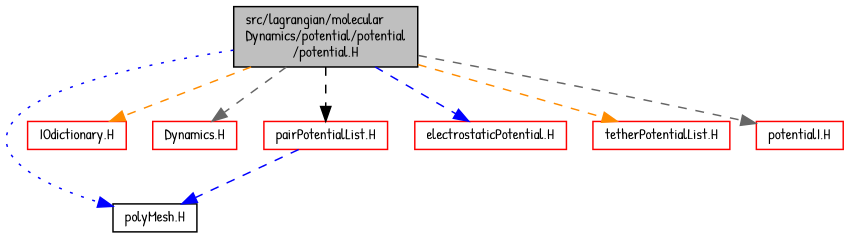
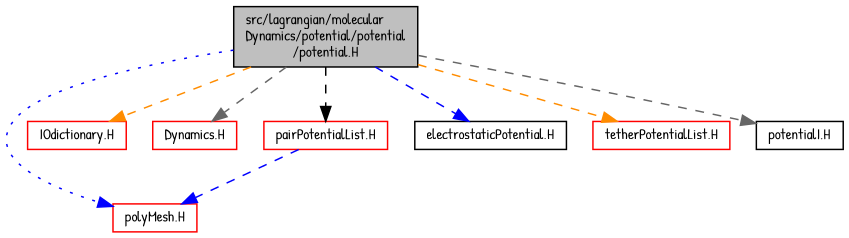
(491, 135) -> (491, 135)
(800, 135) -> (800, 135)
(155, 218) -> (155, 218)
